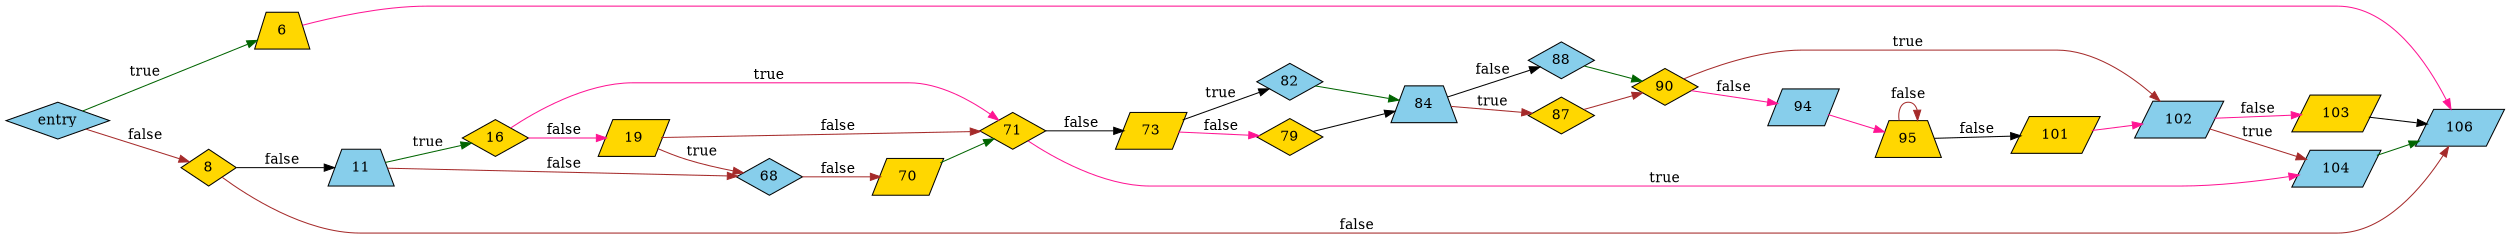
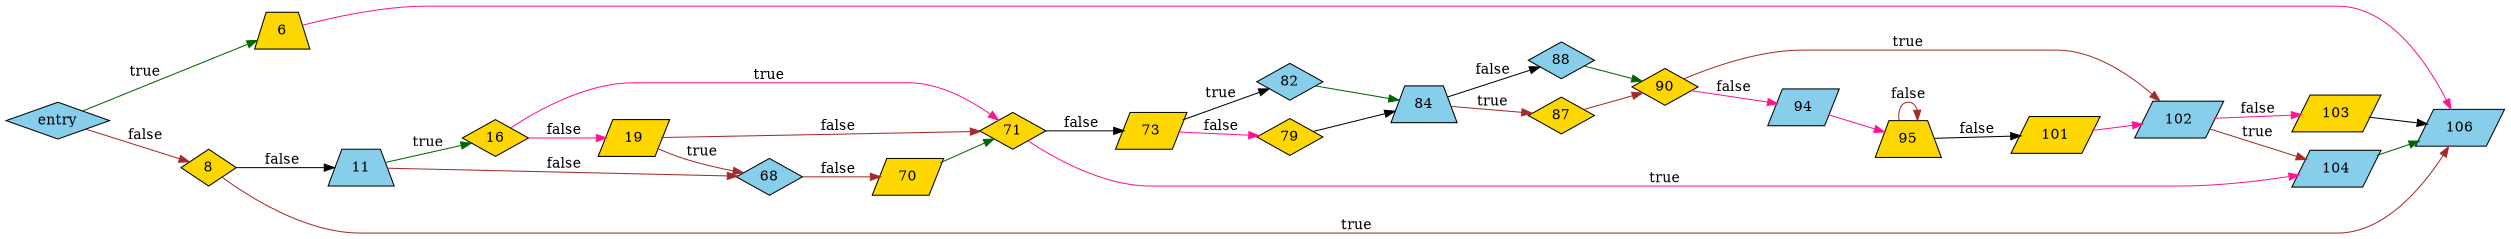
(1357, 225) -> (1357, 225)
